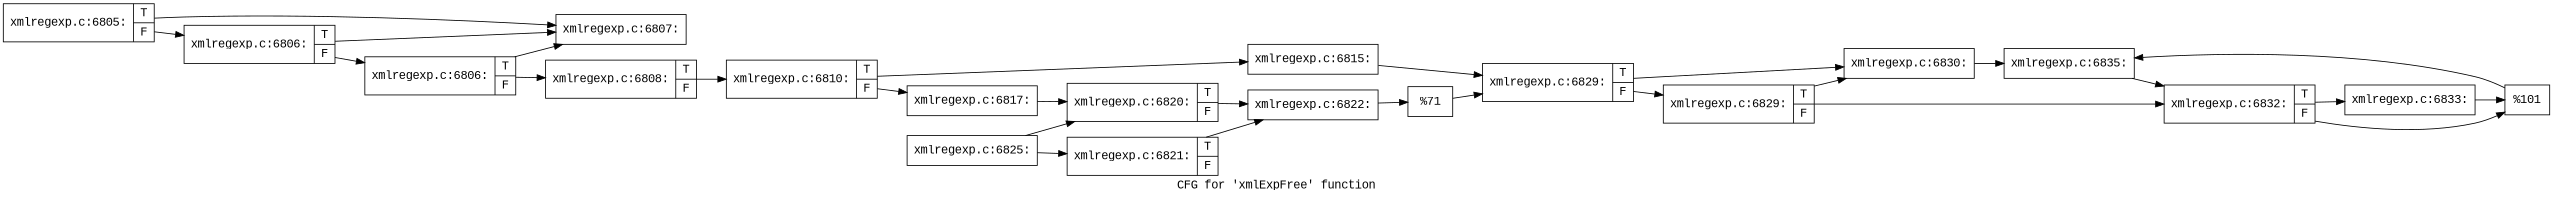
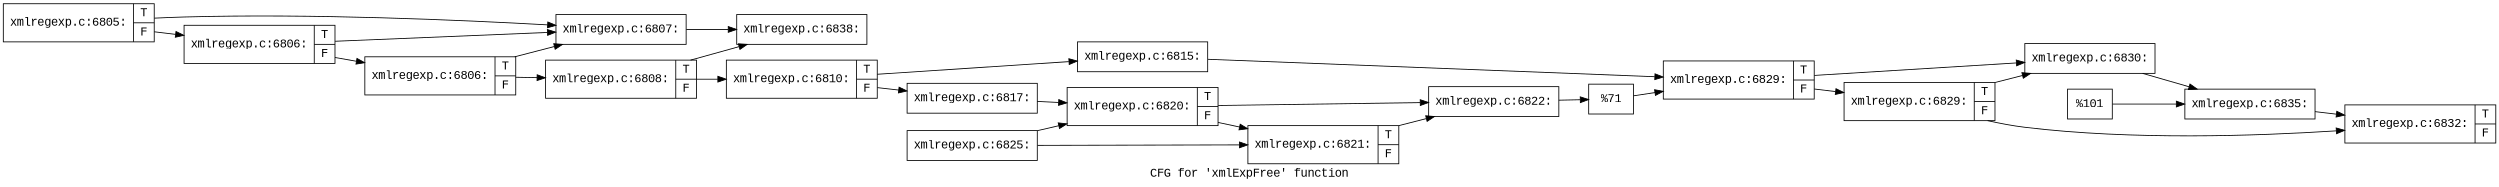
none -> (802, 29)
(2410, 100) -> none
none -> (1229, 125)
(2407, 130) -> none
